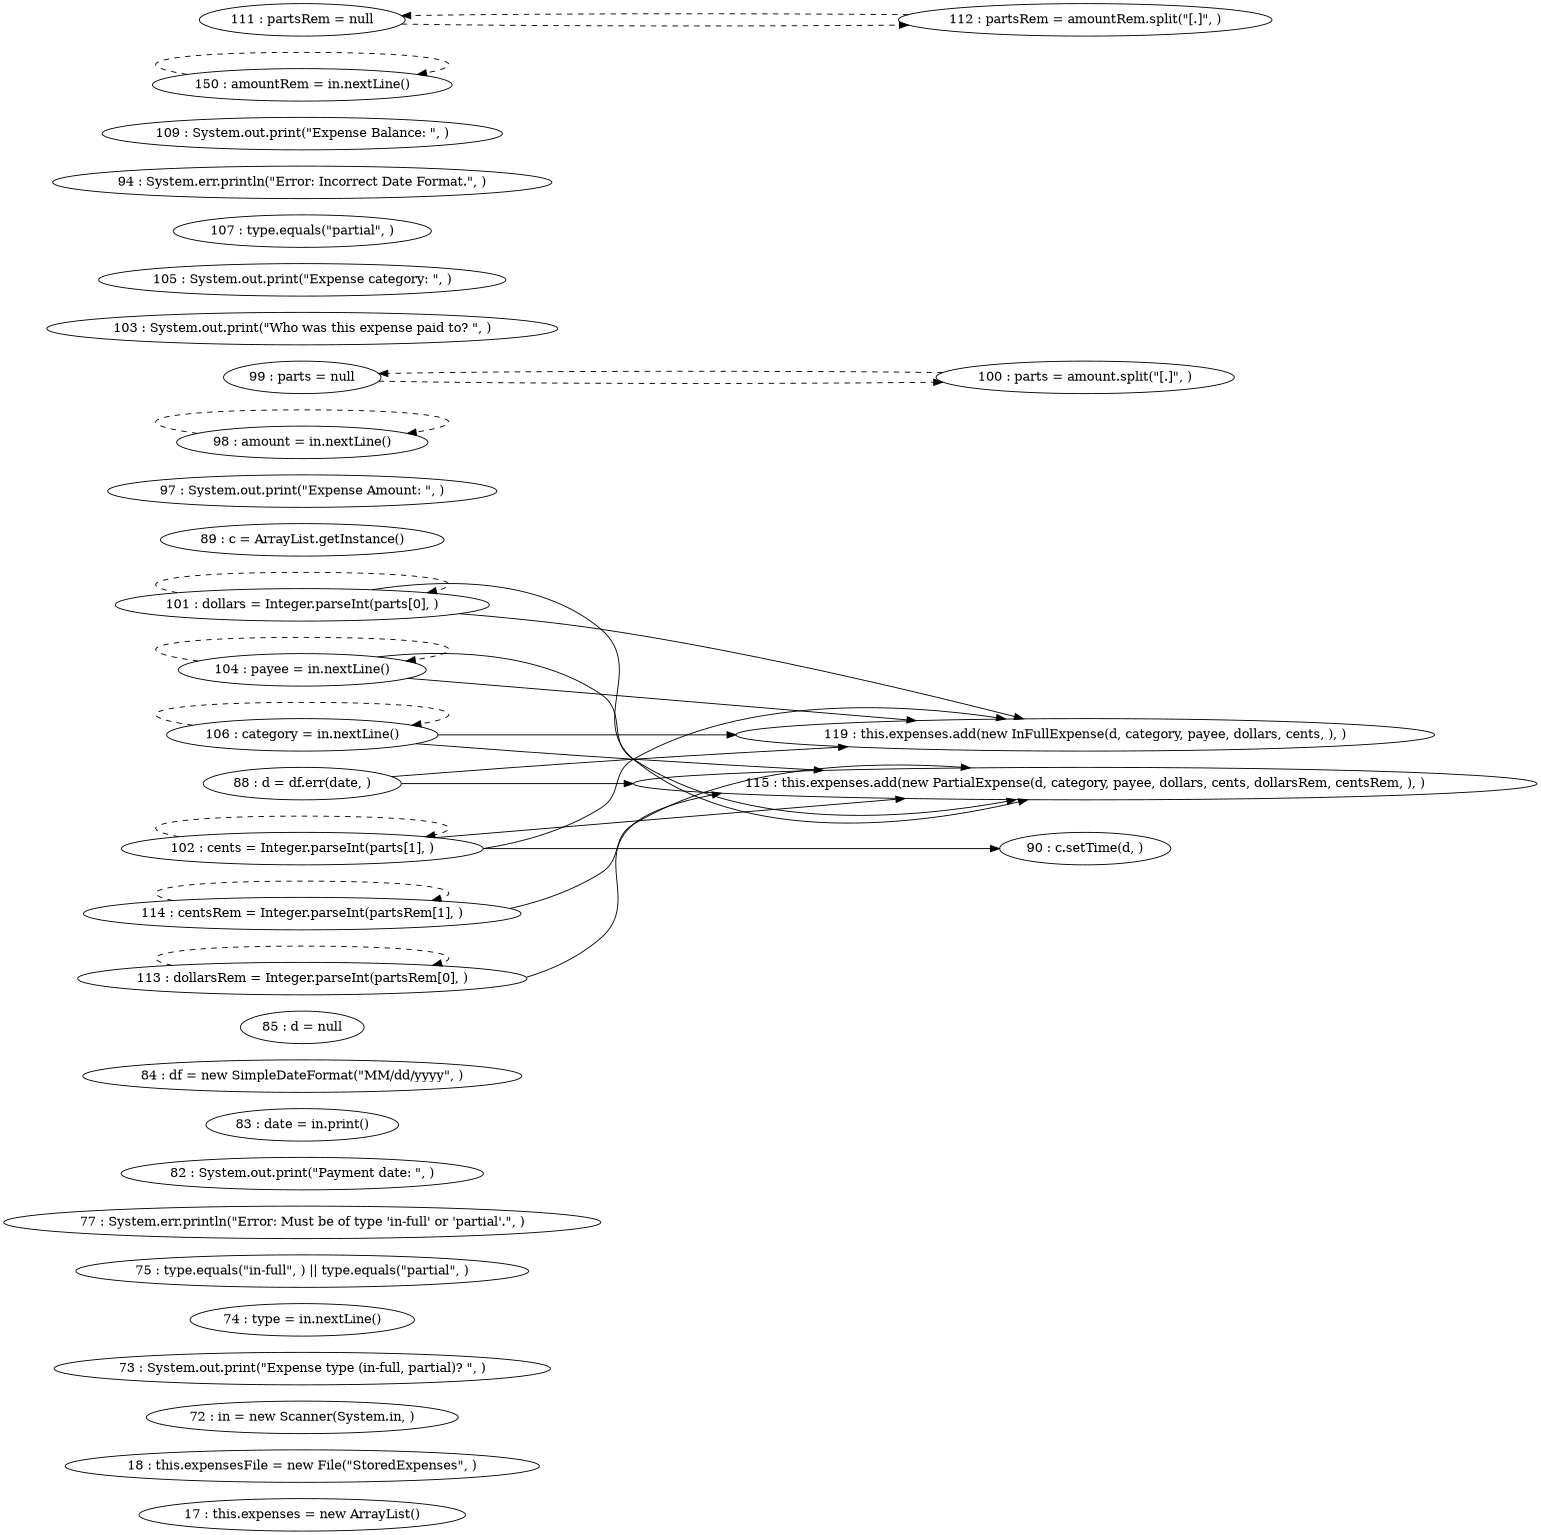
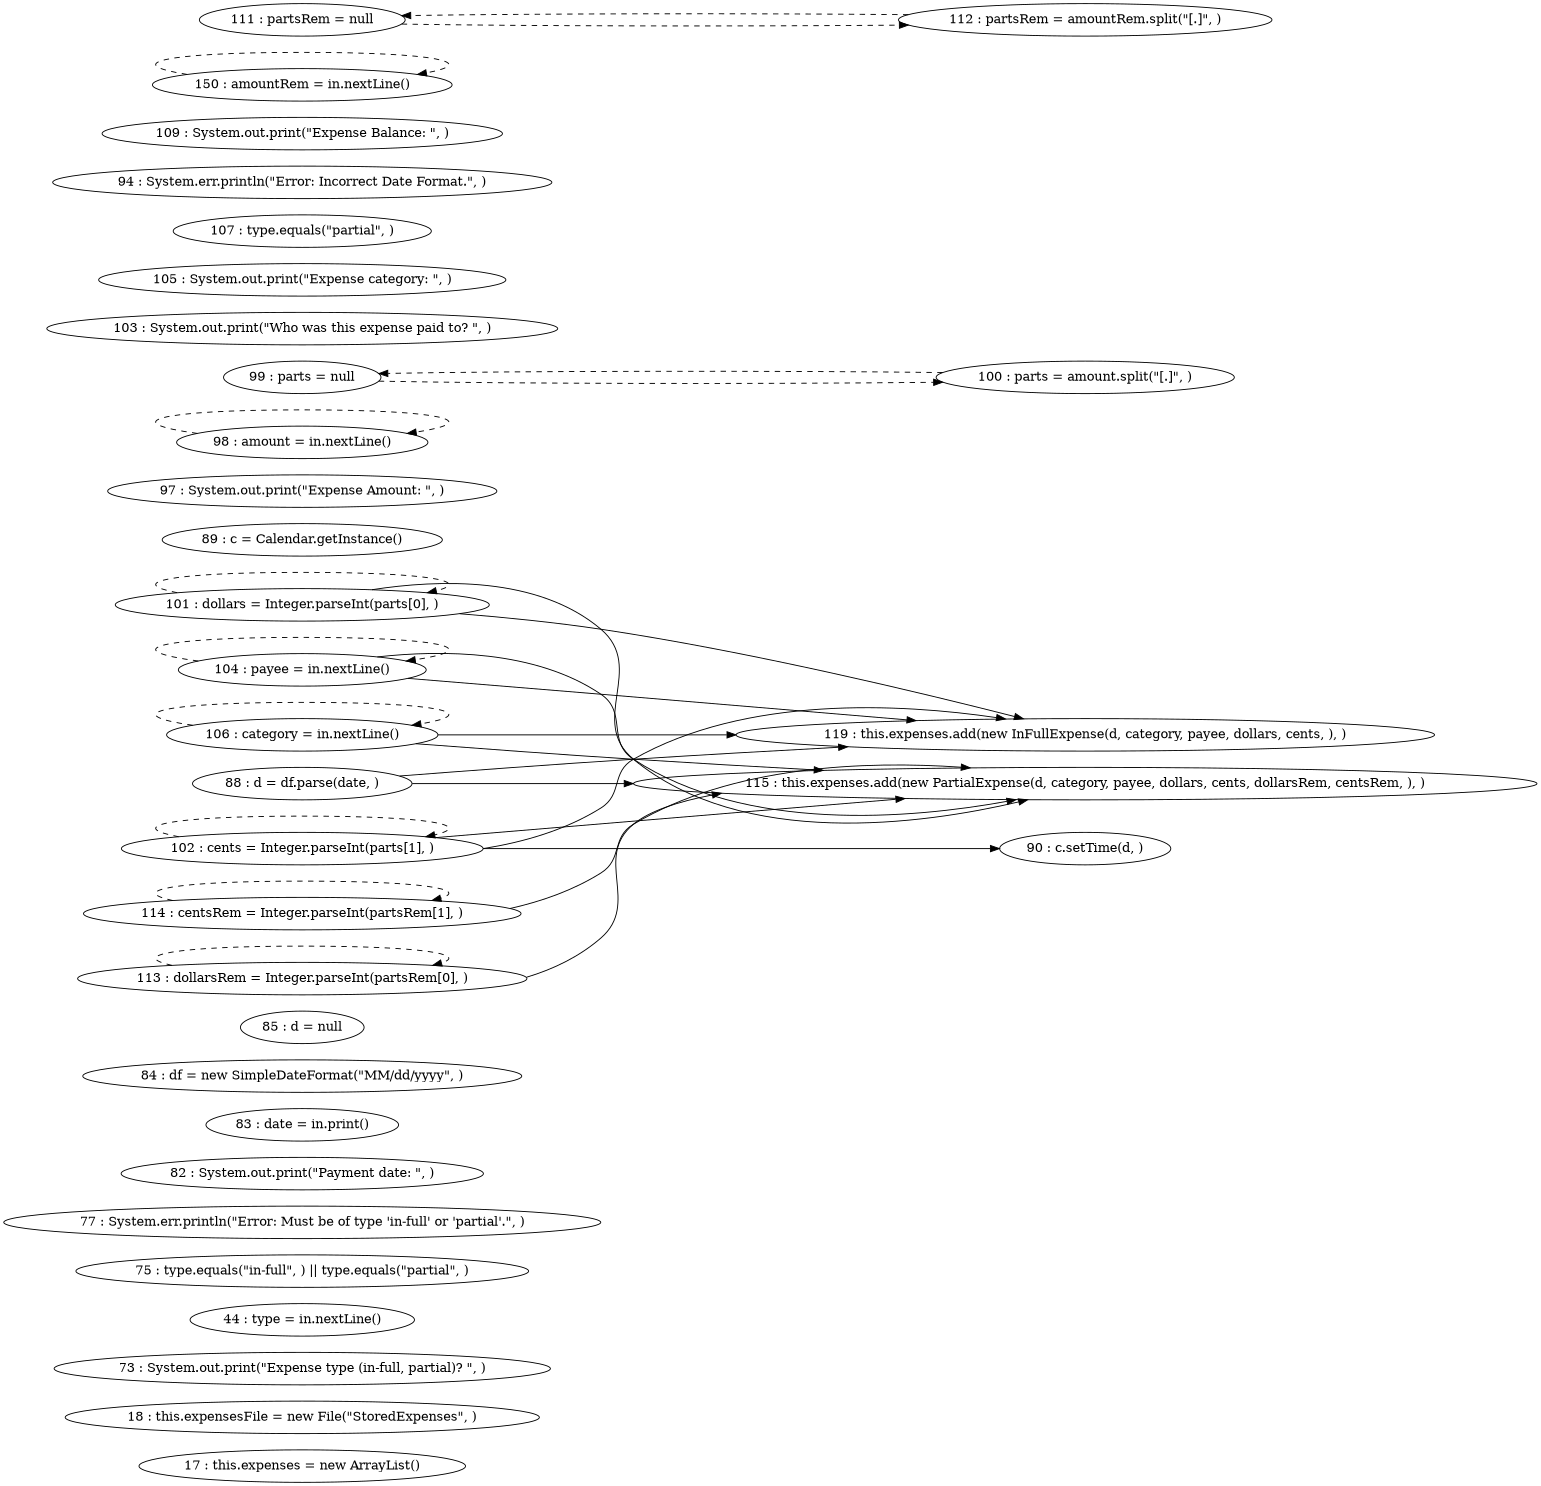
(302, 540) -> (302, 540)
(302, 784) -> (302, 784)
(302, 1320) -> (302, 1320)
(302, 1417) -> none
